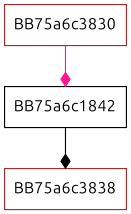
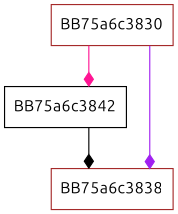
none -> (150, 100)
(65, 107) -> (65, 107)
